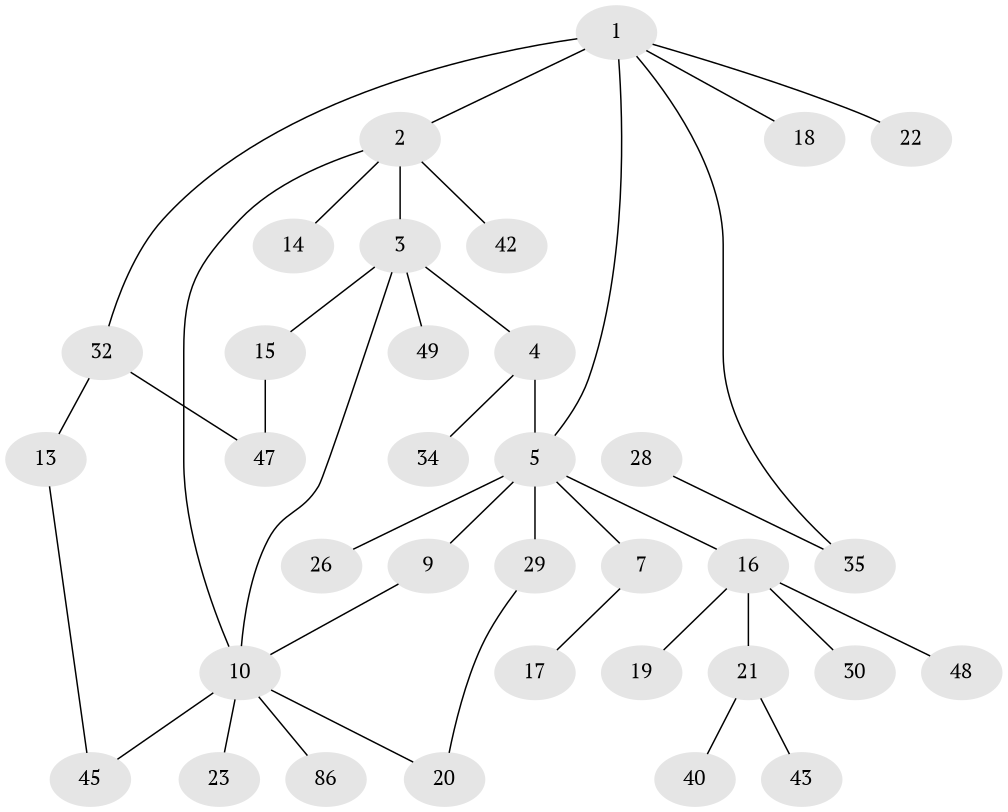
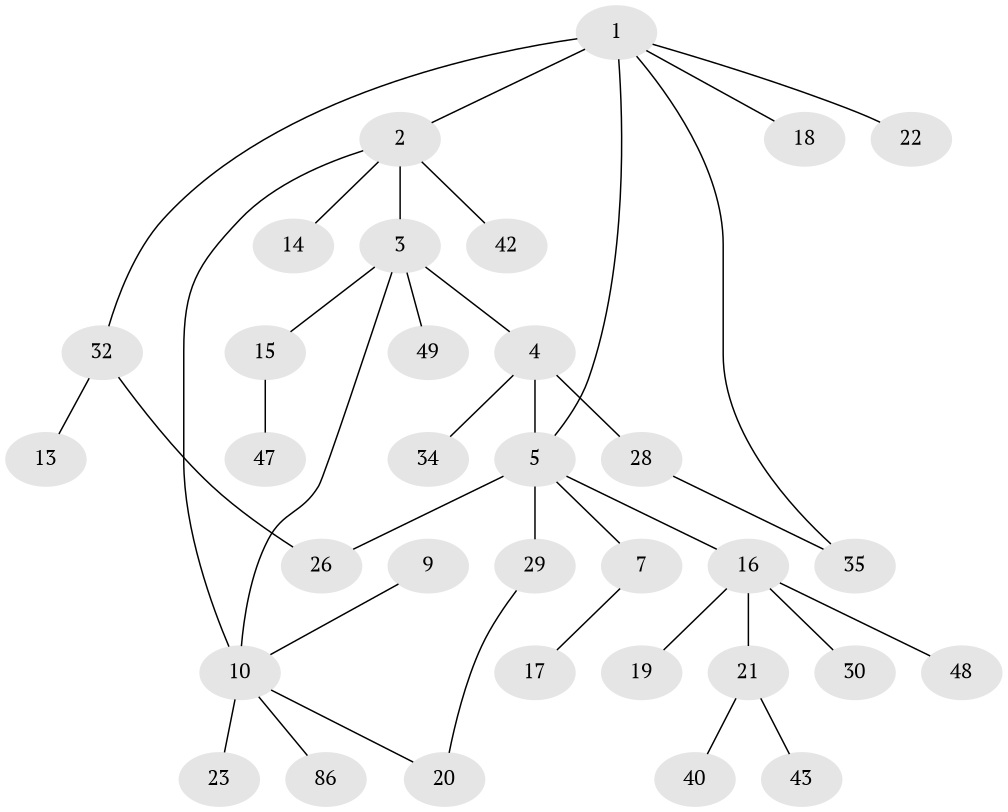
(173, 399) -> (197, 471)
none -> (588, 406)
(482, 513) -> none
(90, 780) -> none
